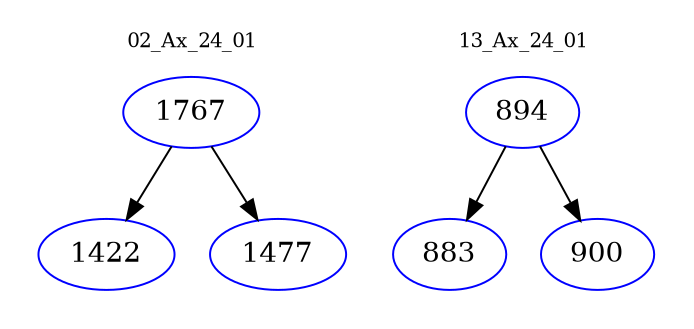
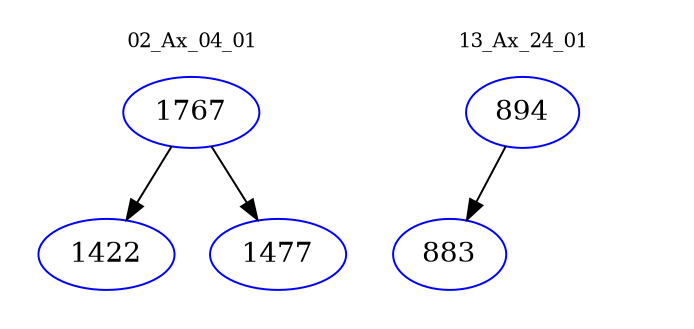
(192, 42) -> (192, 42)
(598, 254) -> none
